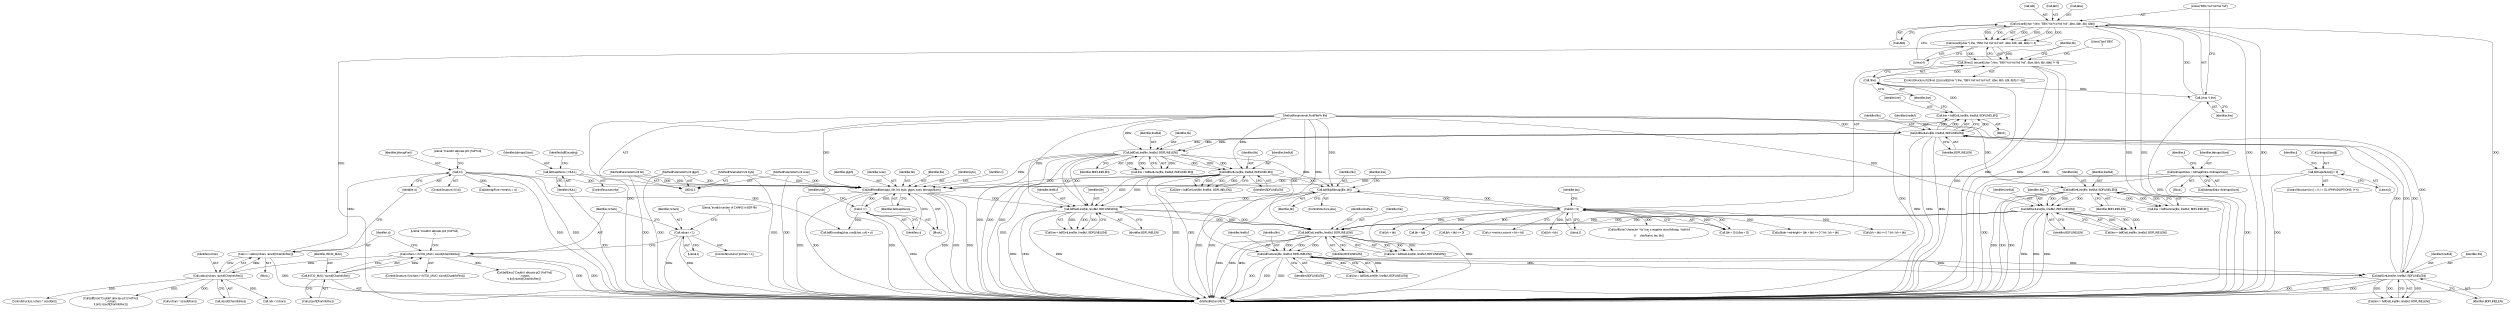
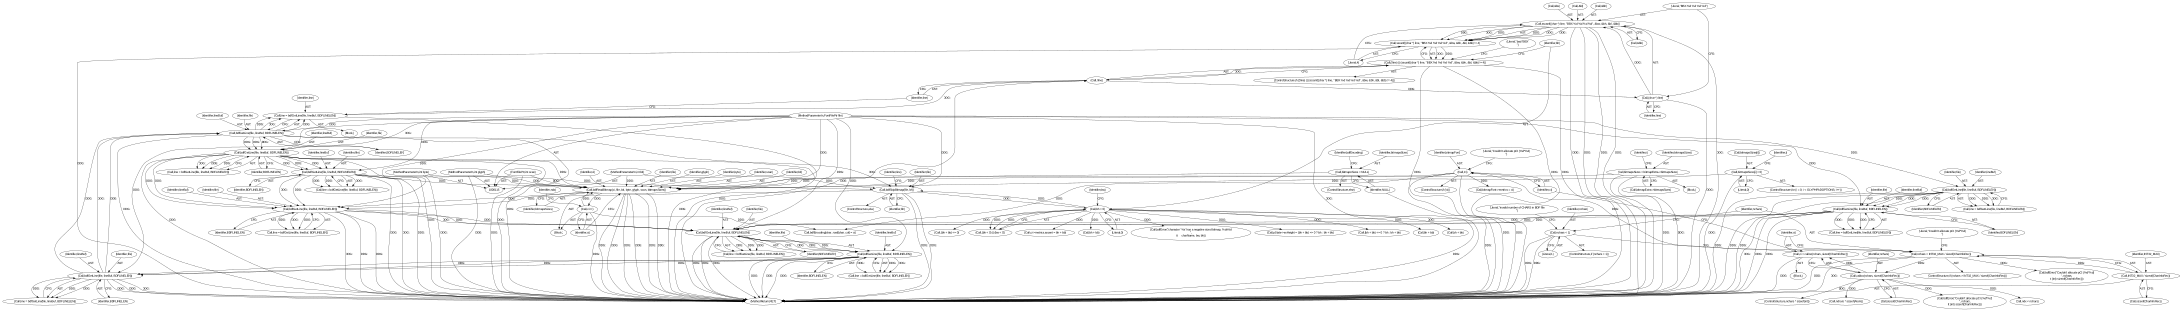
(792, 172) -> (523, 172)
(1547, 220) -> (1080, 220)
(862, 298) -> (759, 176)
